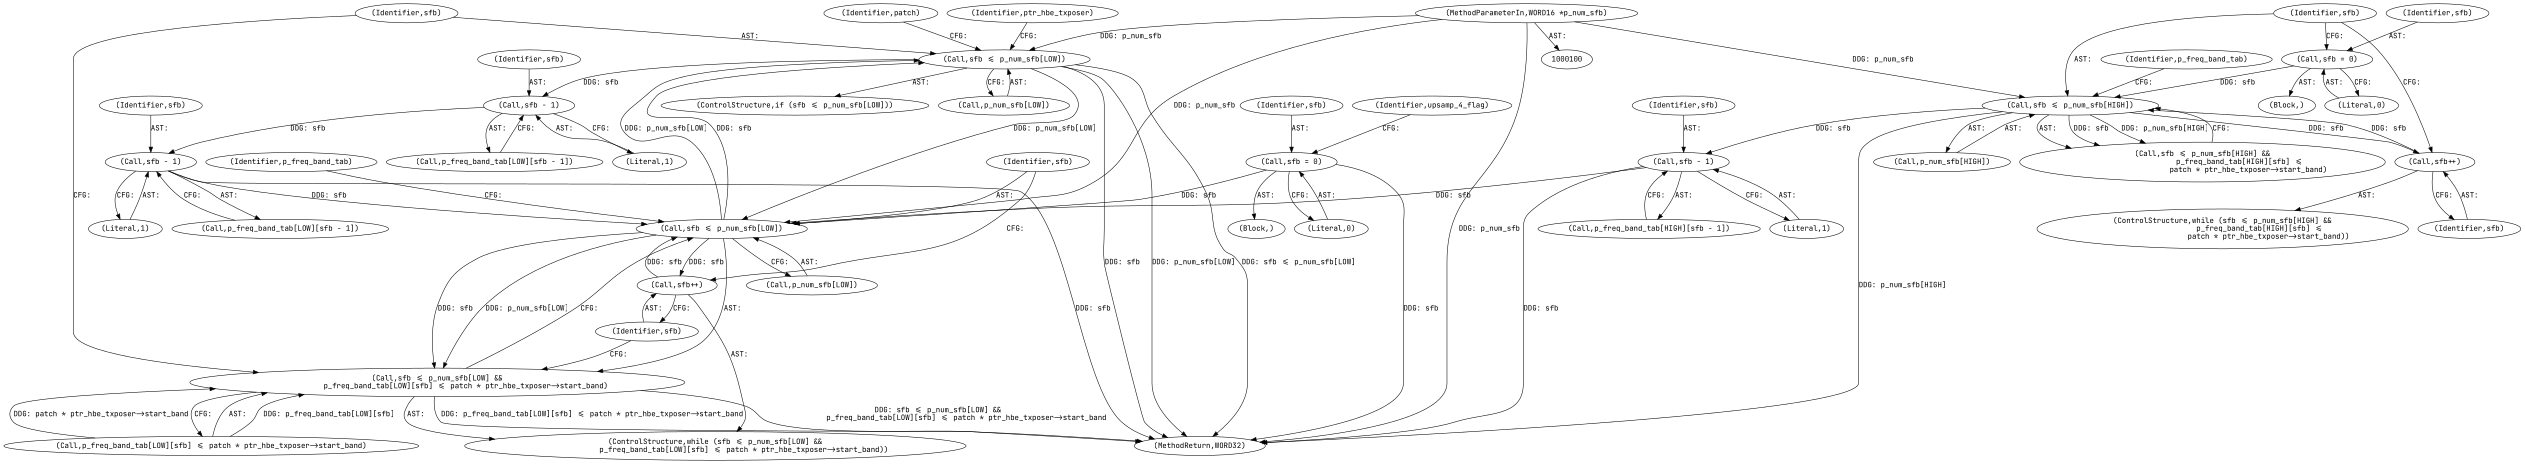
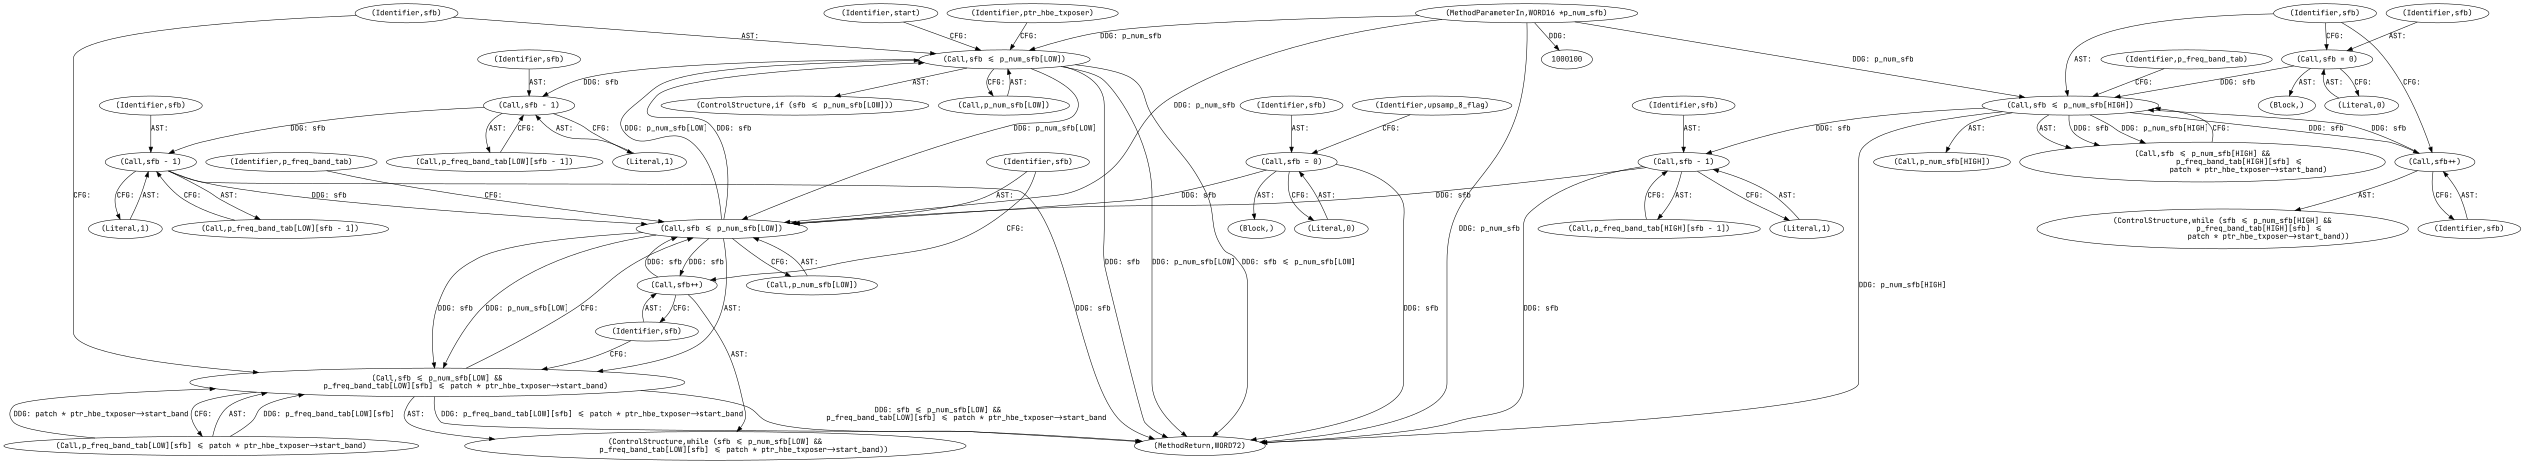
(881, 13) -> (881, 13)
(1560, 36) -> (1560, 36)
(1432, 106) -> (1432, 106)
(1992, 132) -> none
(1200, 446) -> (1200, 446)
